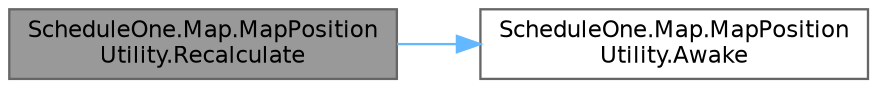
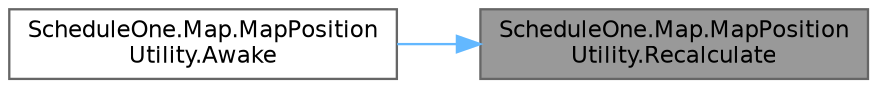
(427, 44) -> (427, 44)
